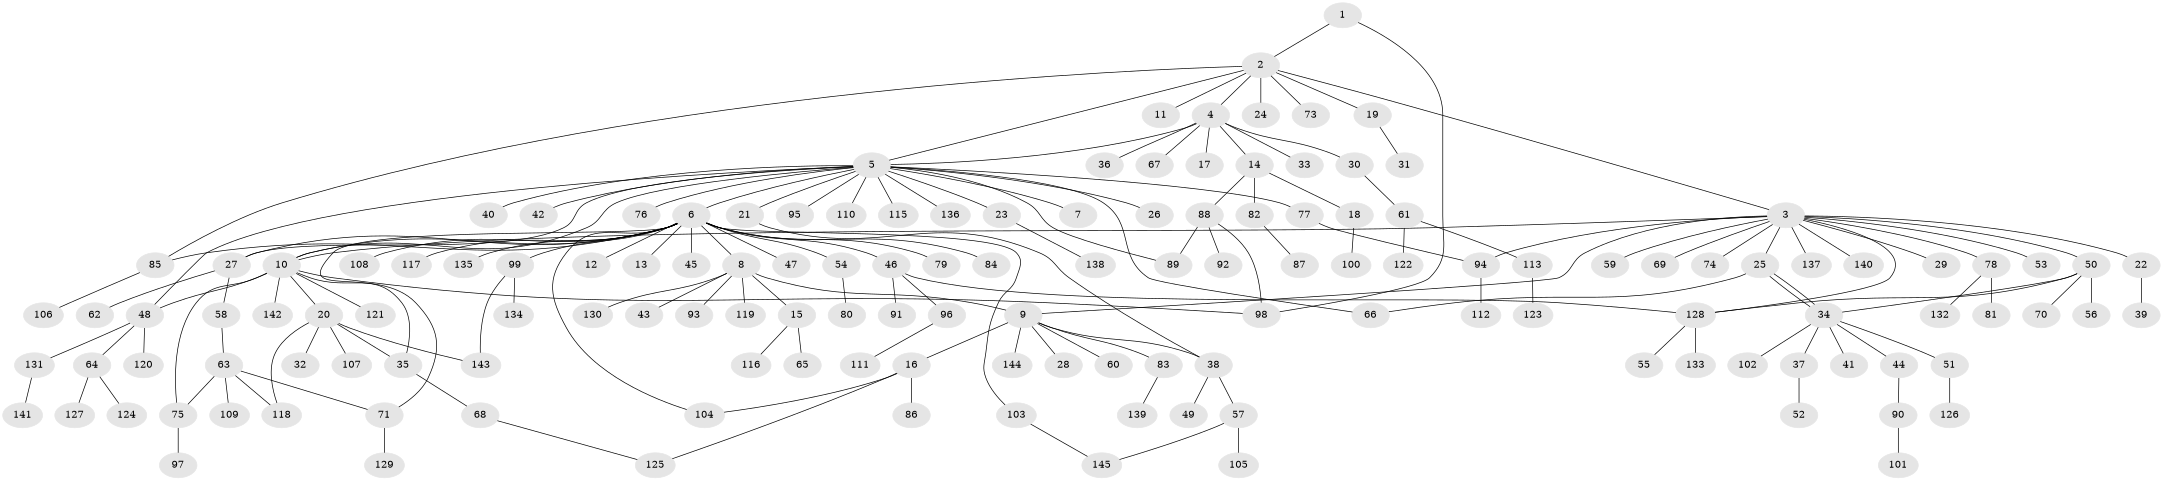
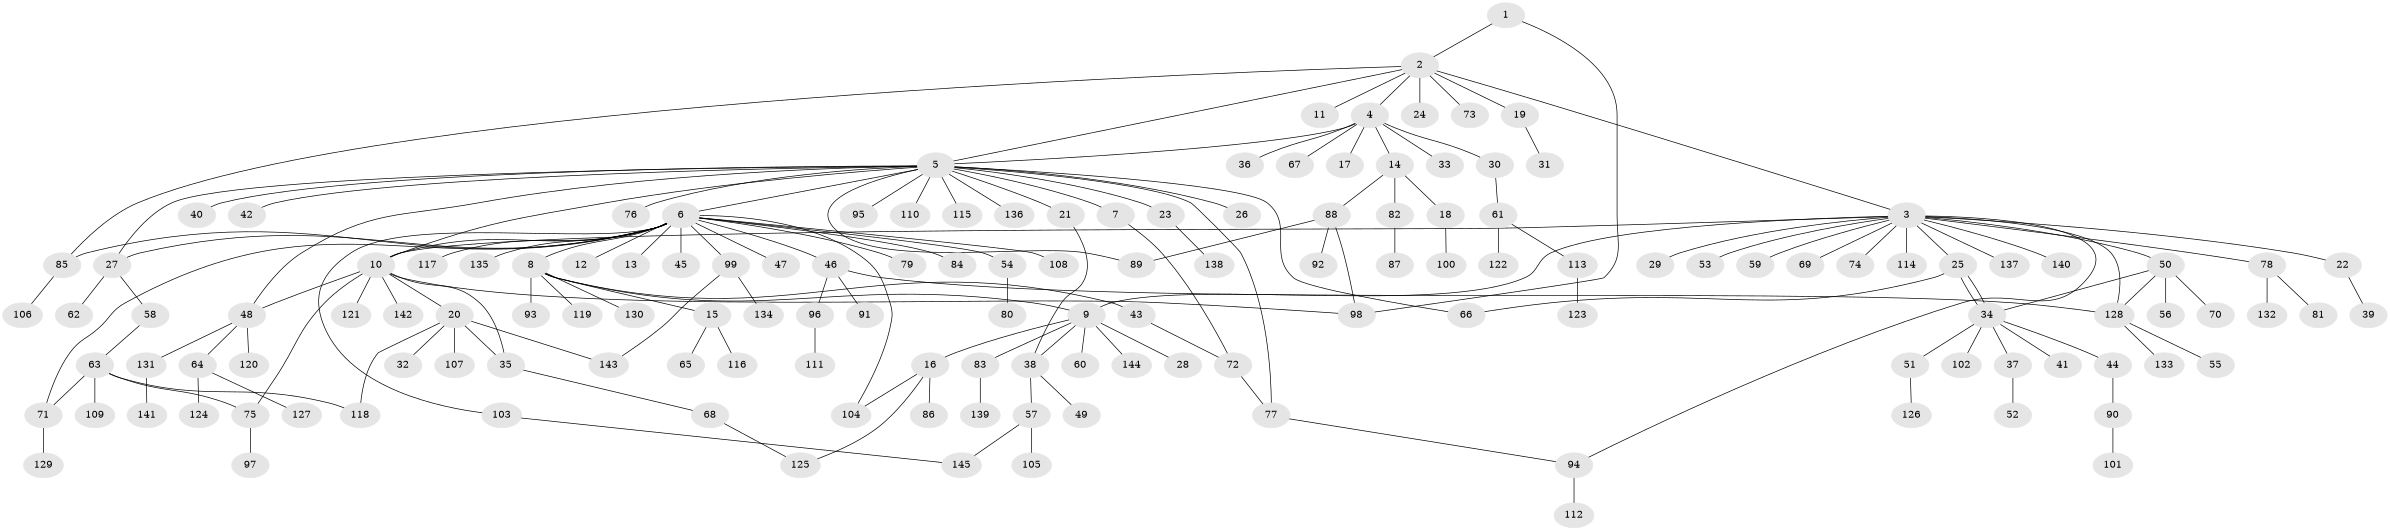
none -> (1907, 265)
none -> (1233, 365)
